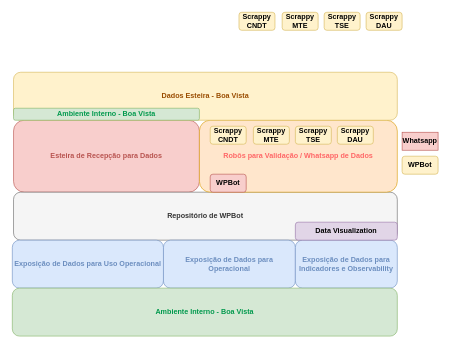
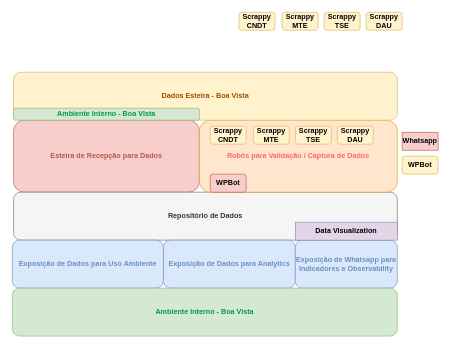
(299, 156) -> (299, 156)
(206, 216) -> (206, 216)
(347, 231) -> (347, 231)
(88, 264) -> (88, 264)
(230, 264) -> (230, 264)
(347, 264) -> (347, 264)
